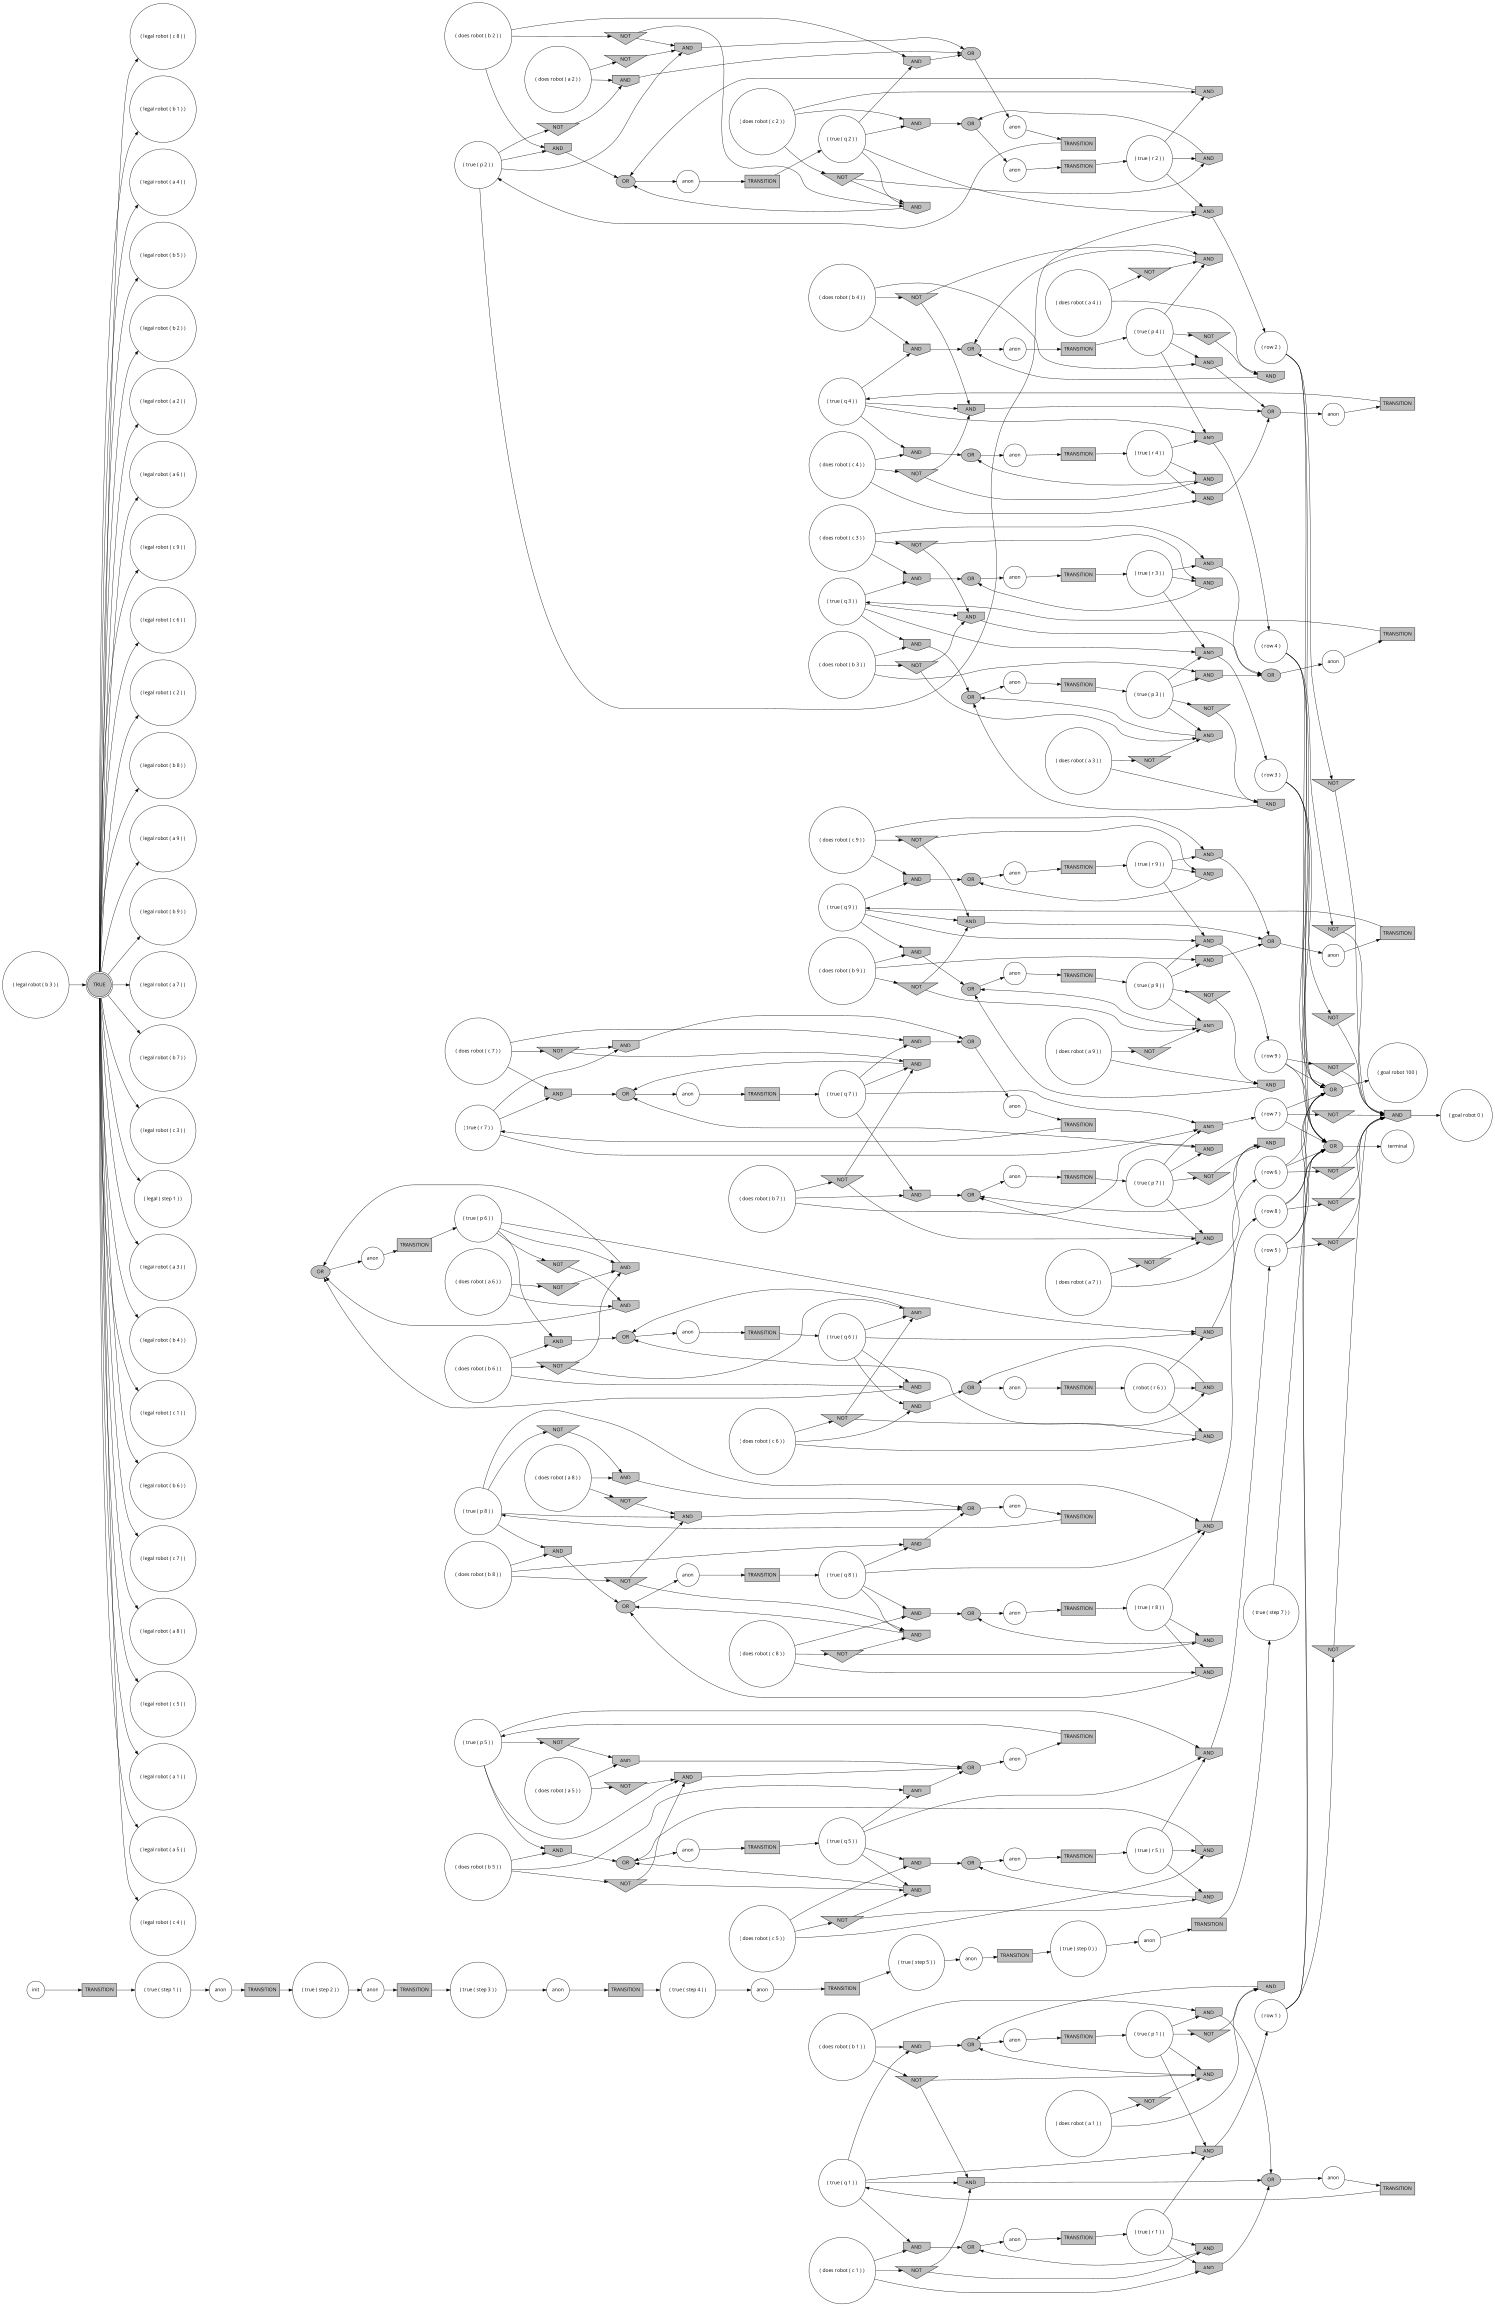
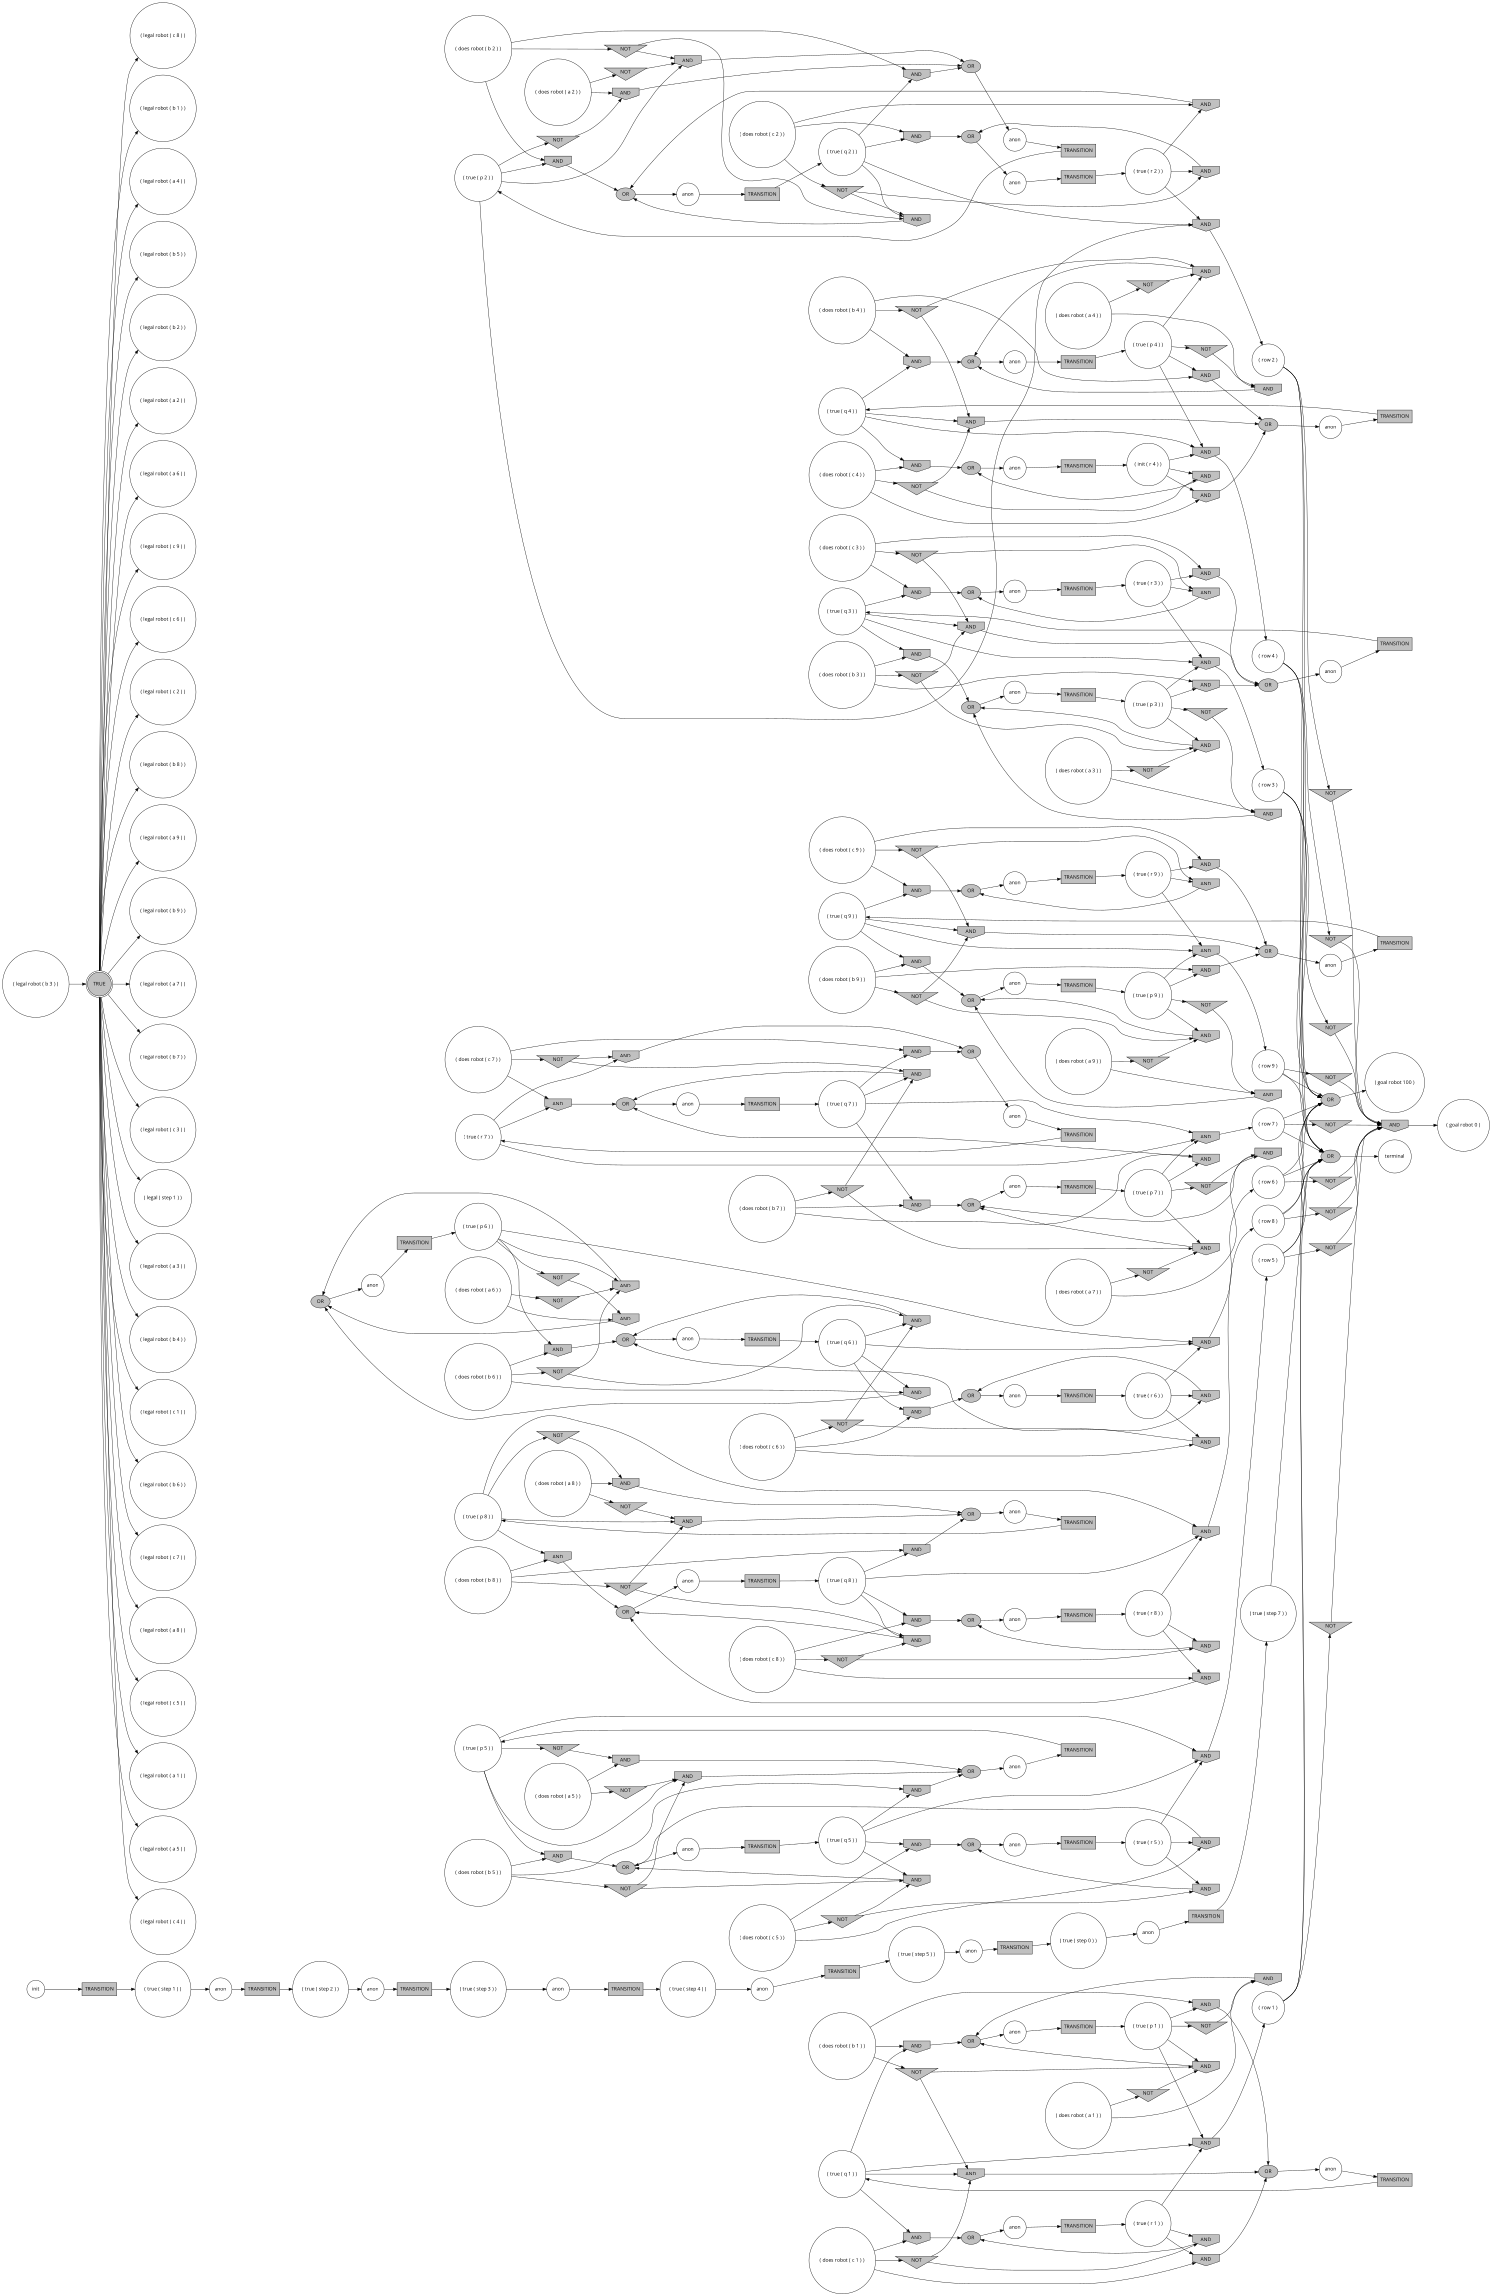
(1150, 453) -> (1148, 465)
(1150, 1388) -> (1148, 1396)
